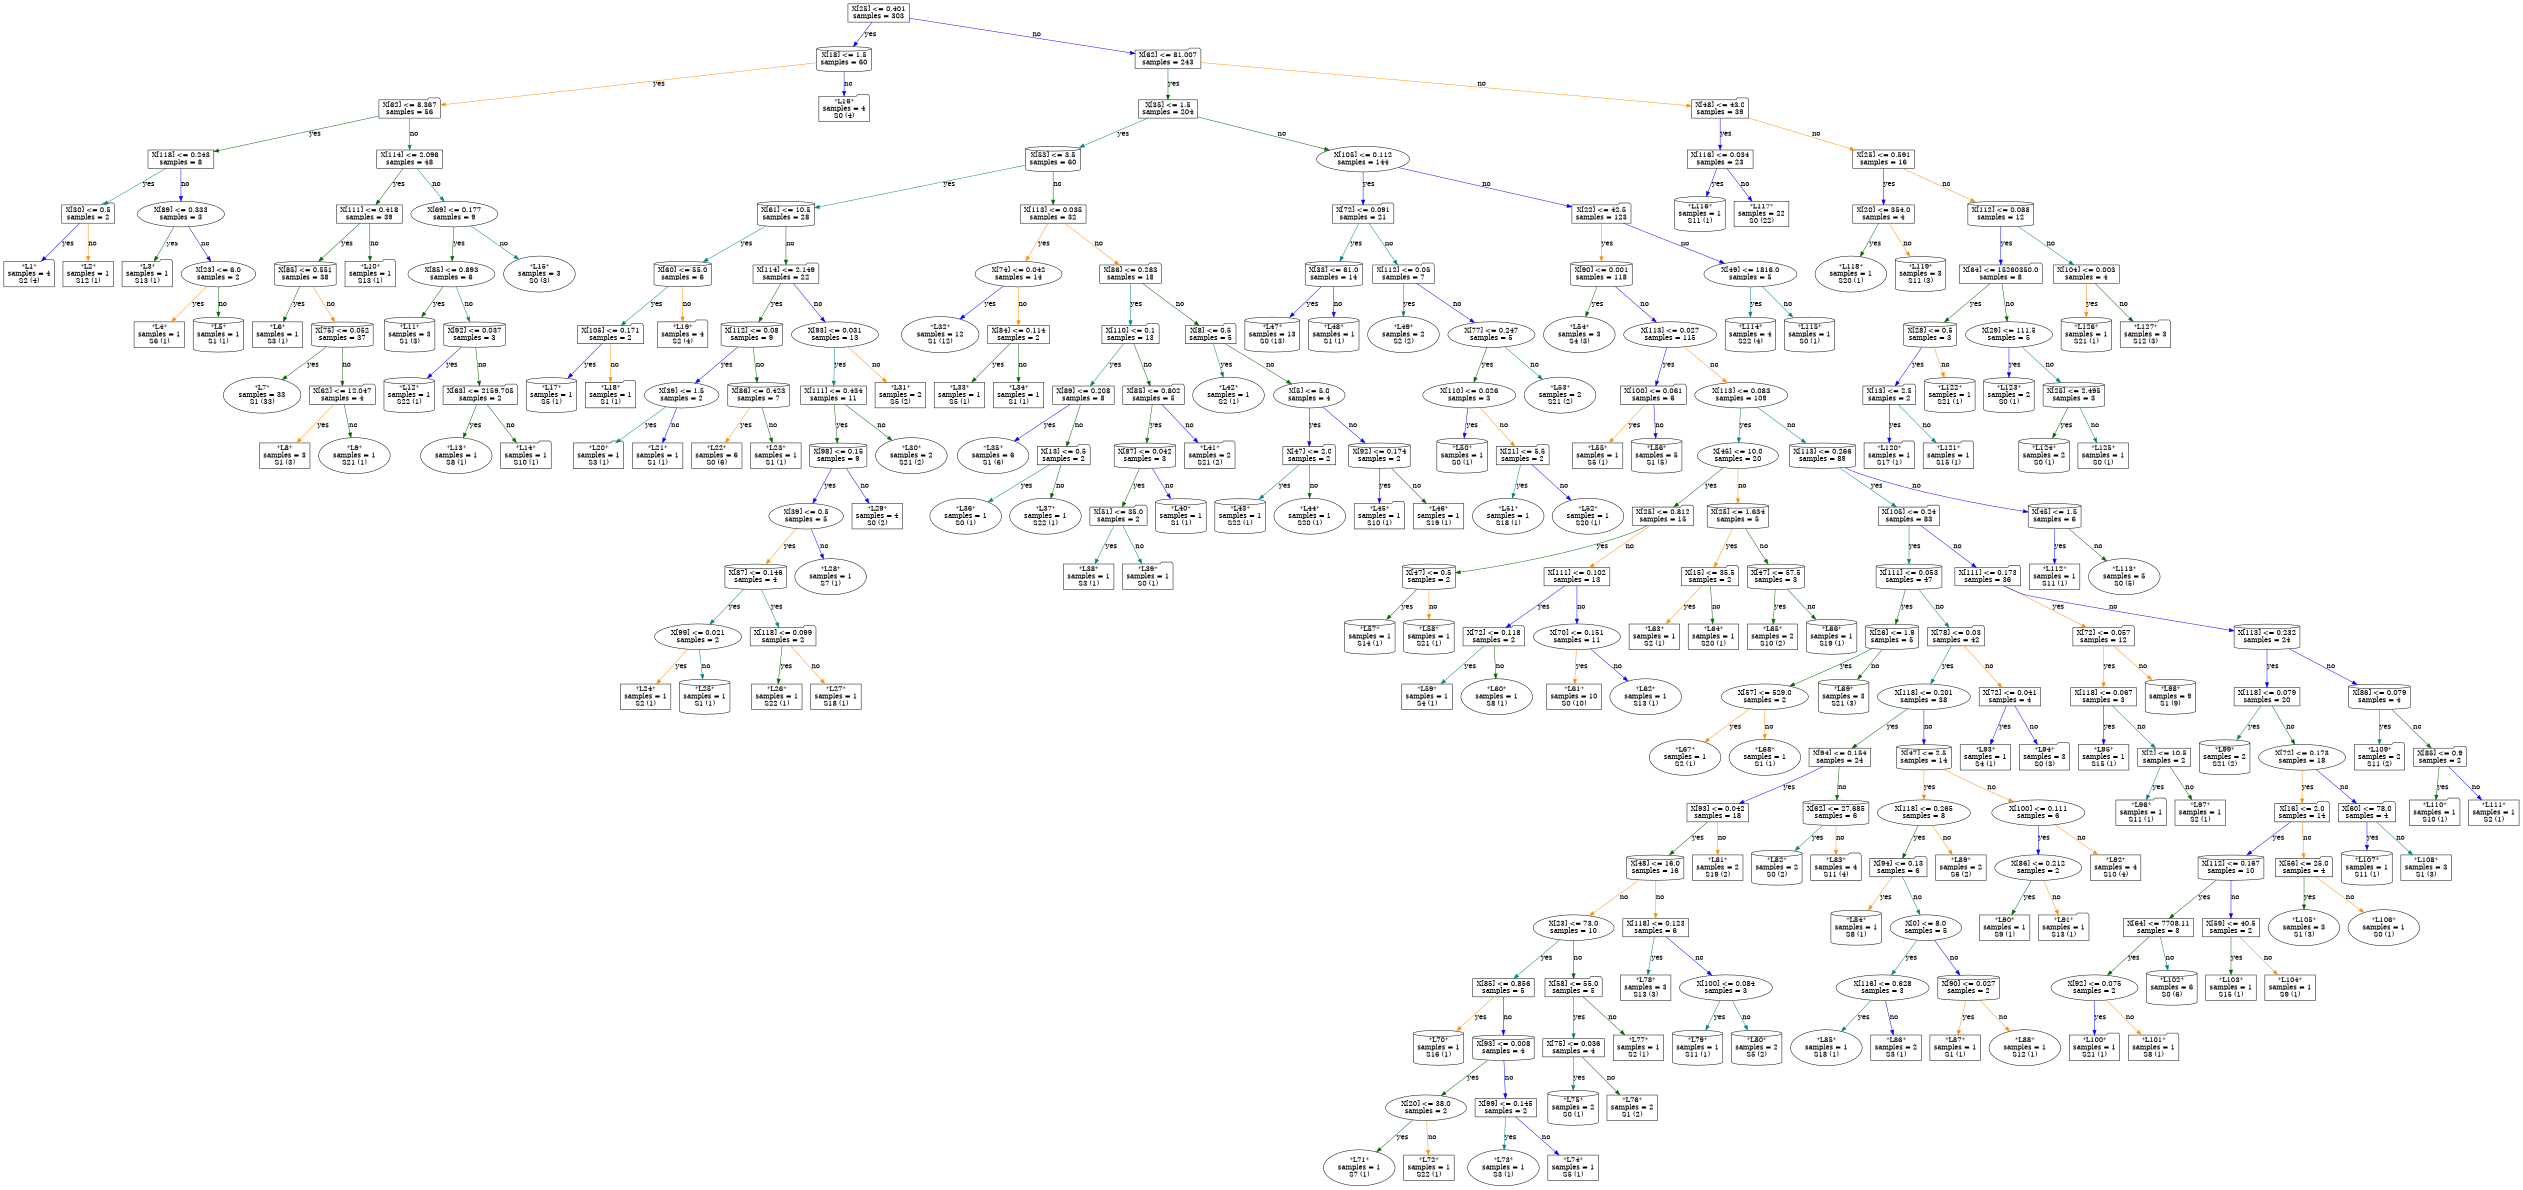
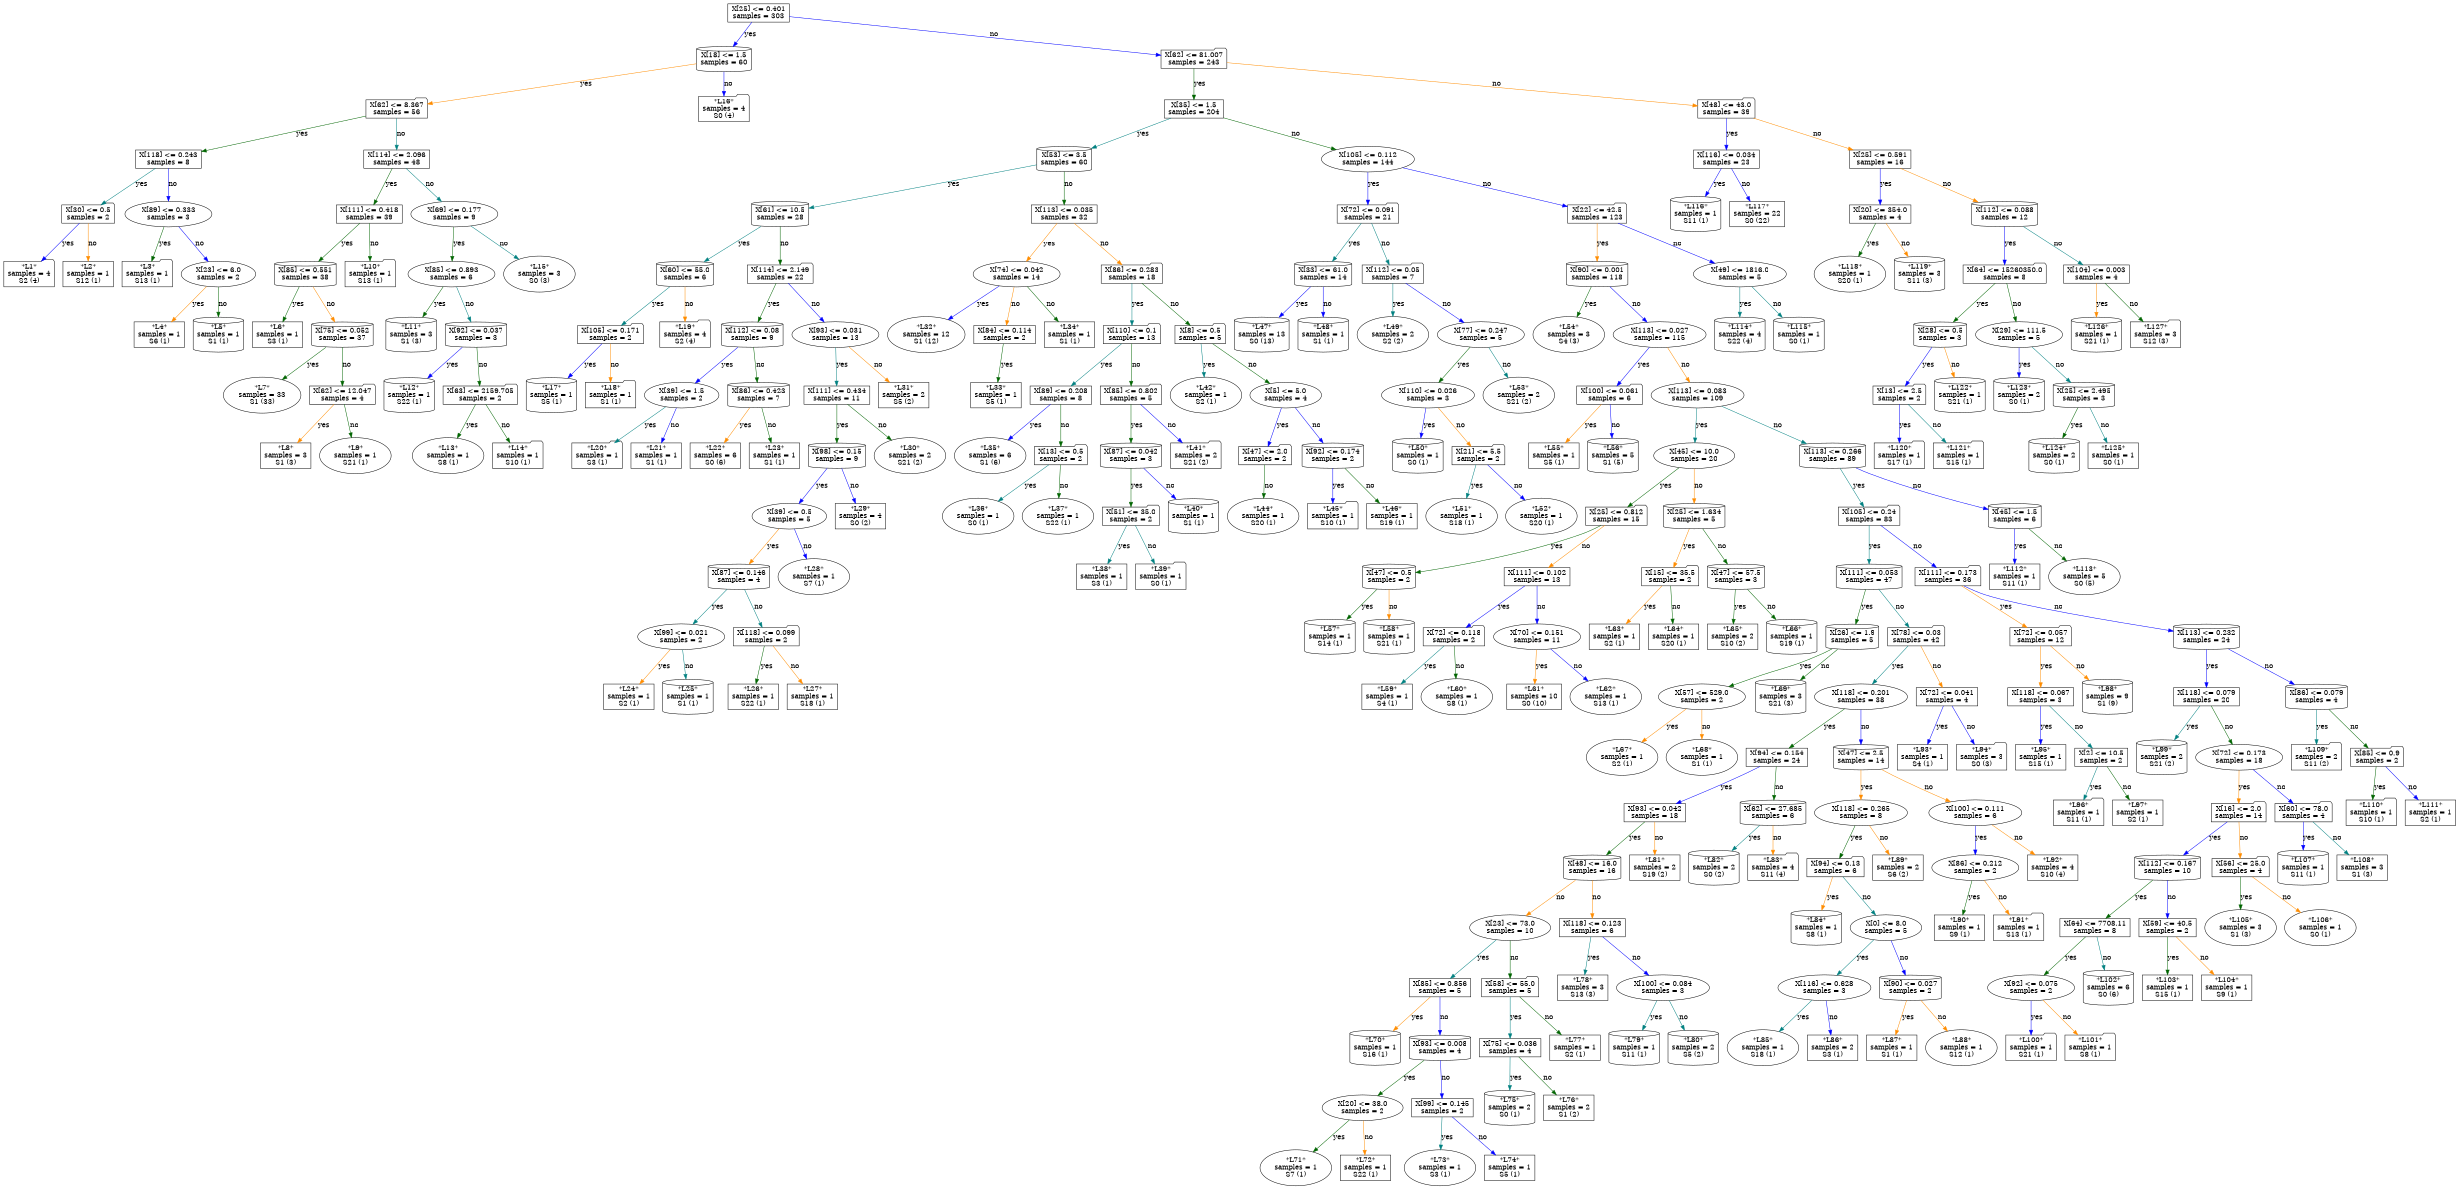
(1019, 361) -> (1041, 302)
(1240, 516) -> none
(777, 607) -> (759, 607)
